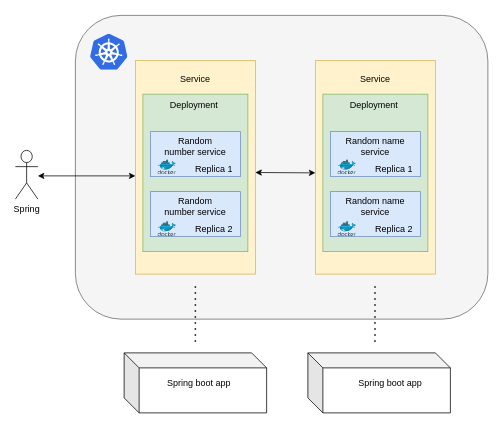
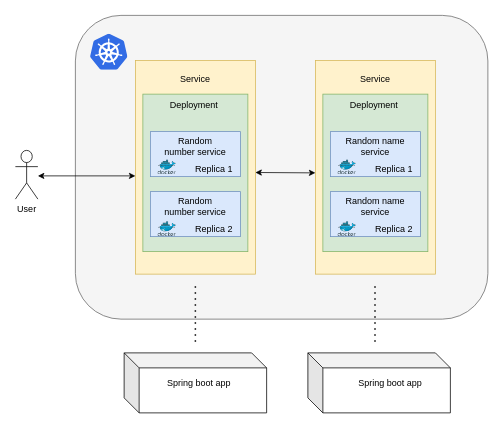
(27, 210) -> (27, 210)
